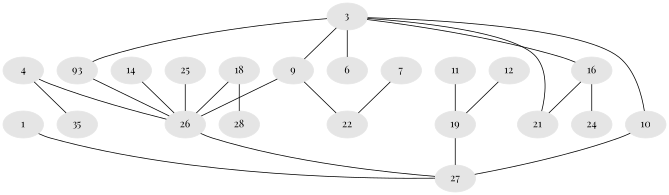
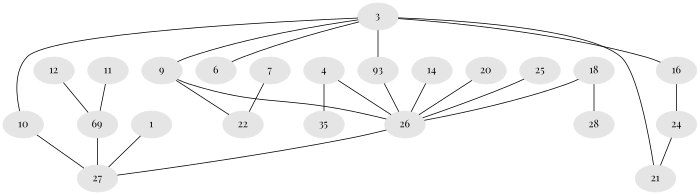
none -> (486, 70)
(565, 97) -> (666, 152)
(455, 124) -> (98, 124)
